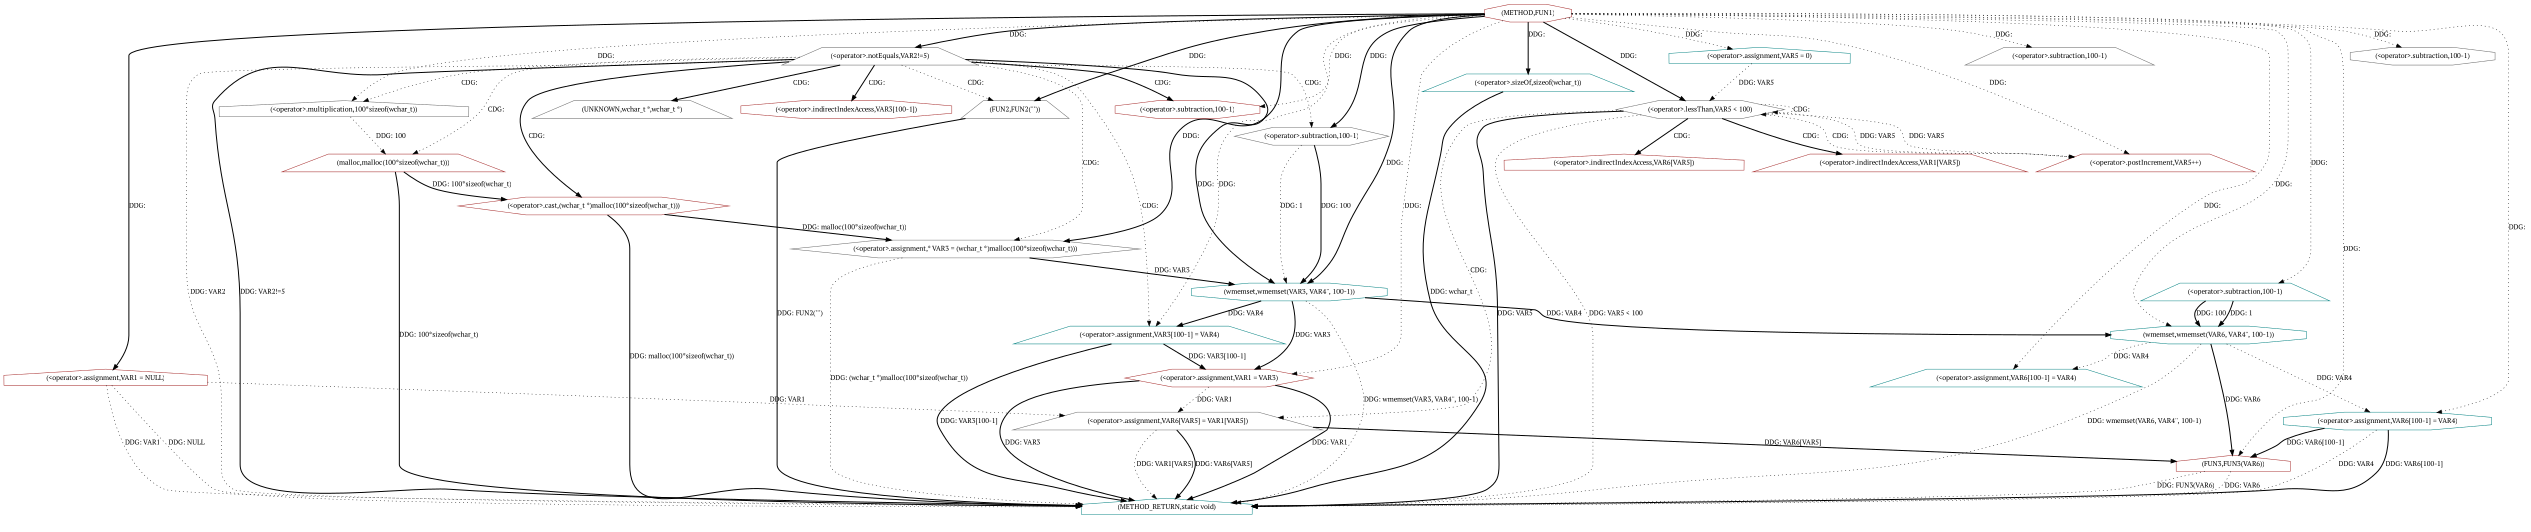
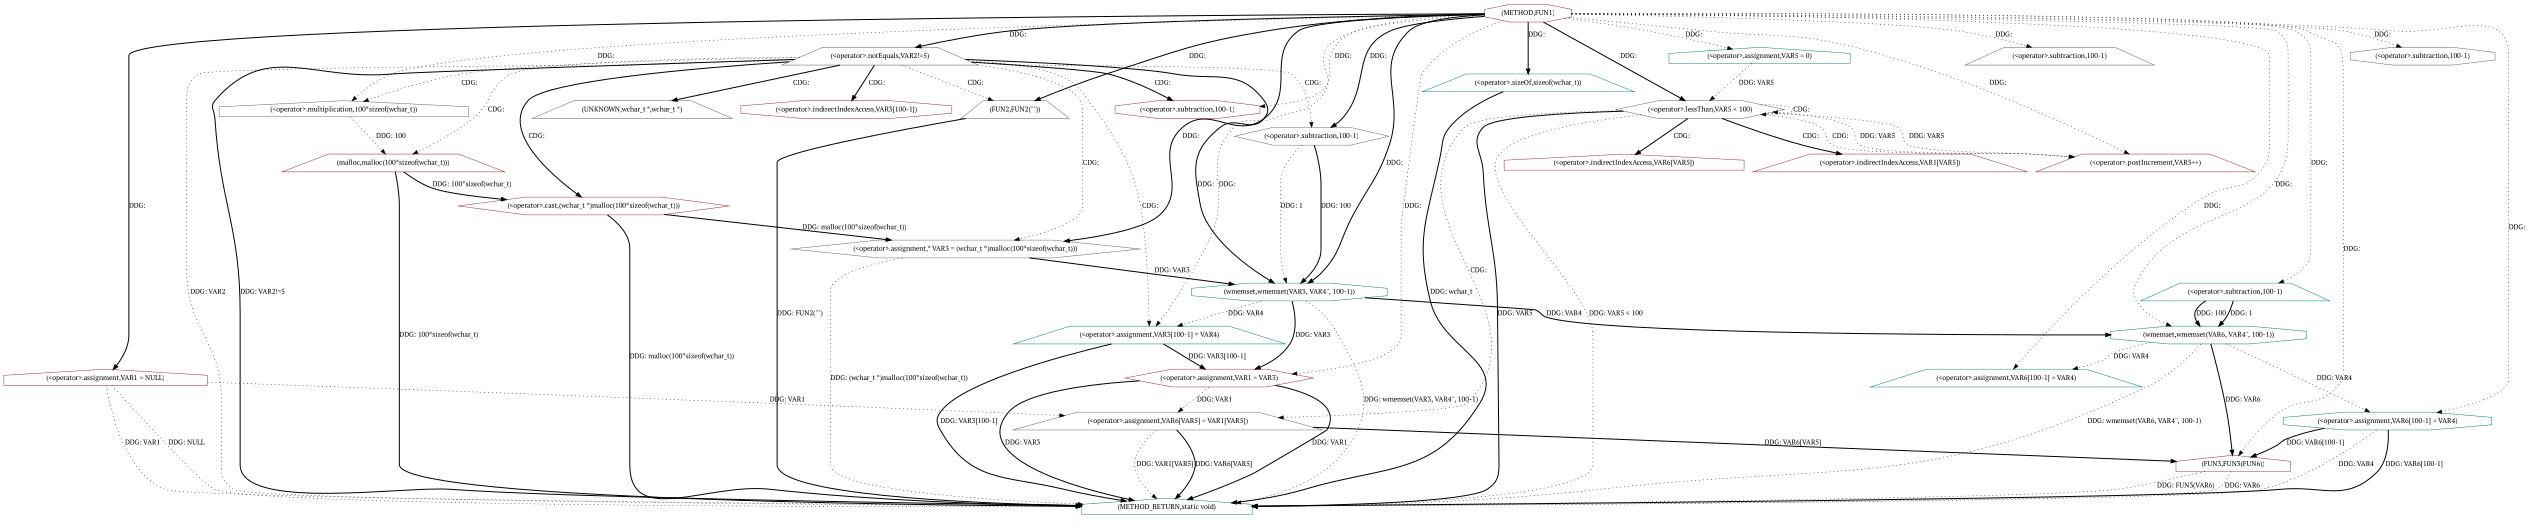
(1222, 313) -> (1222, 313)
(2233, 464) -> (2233, 464)
